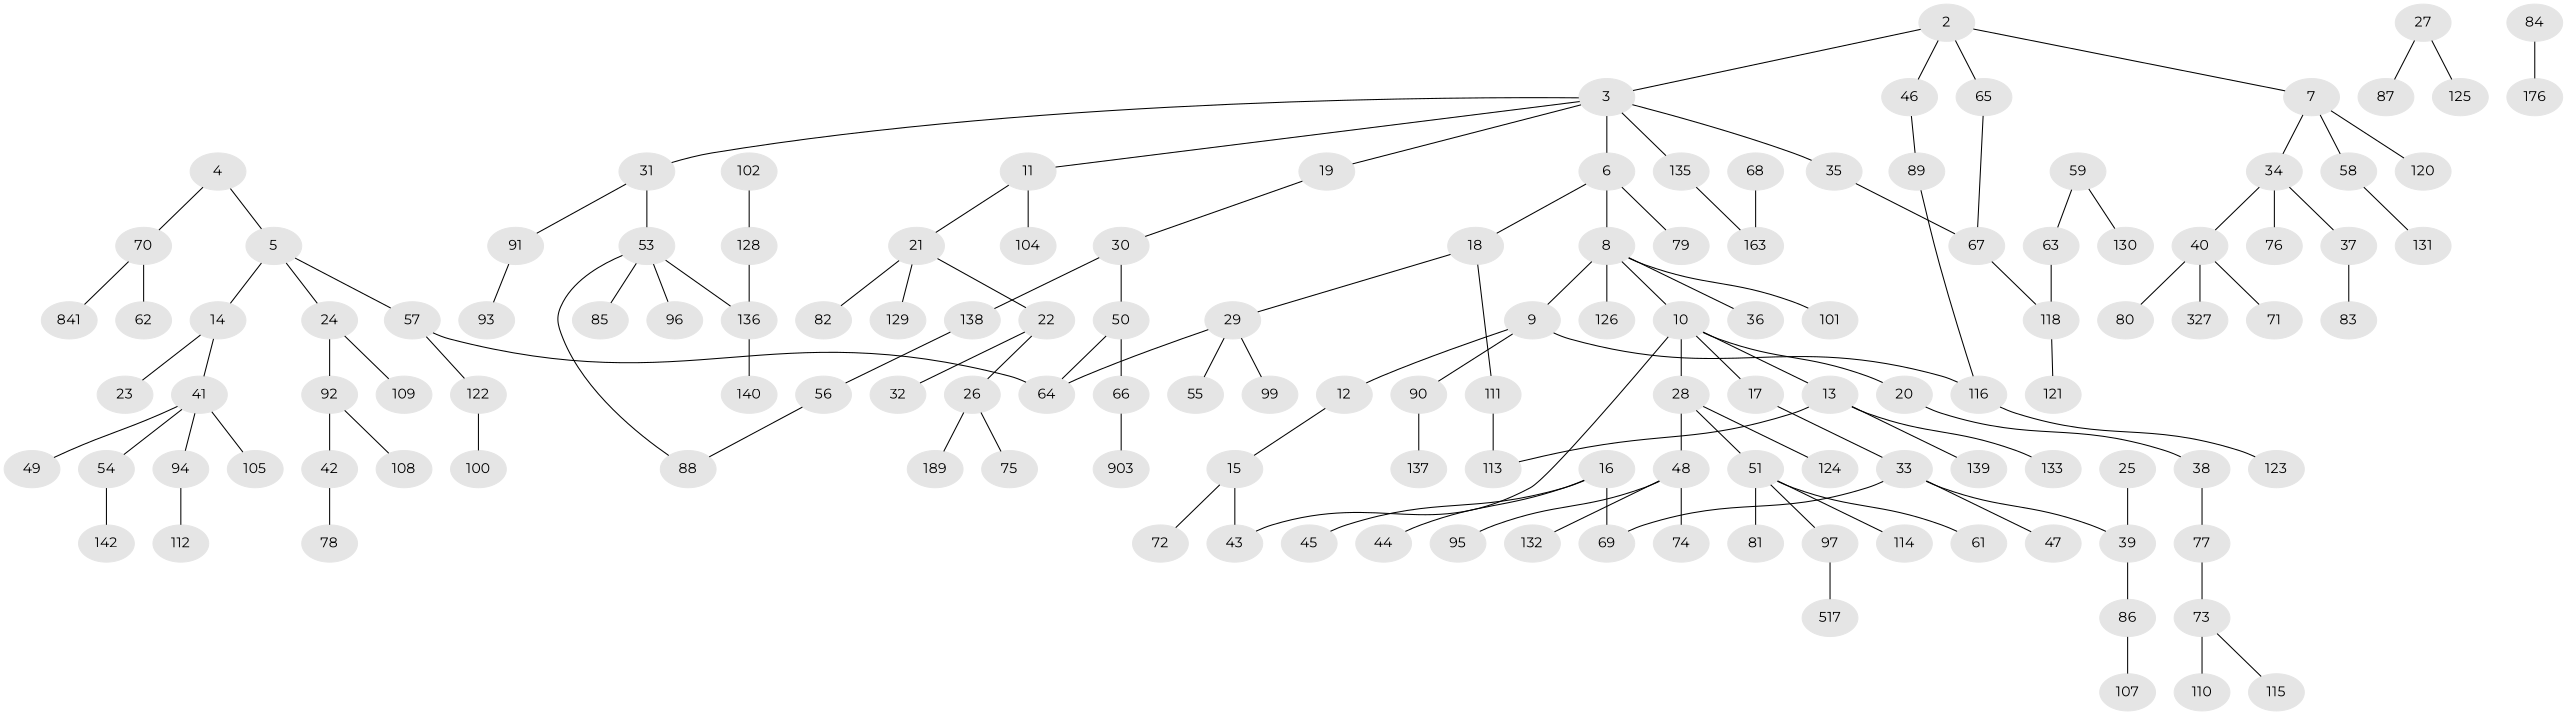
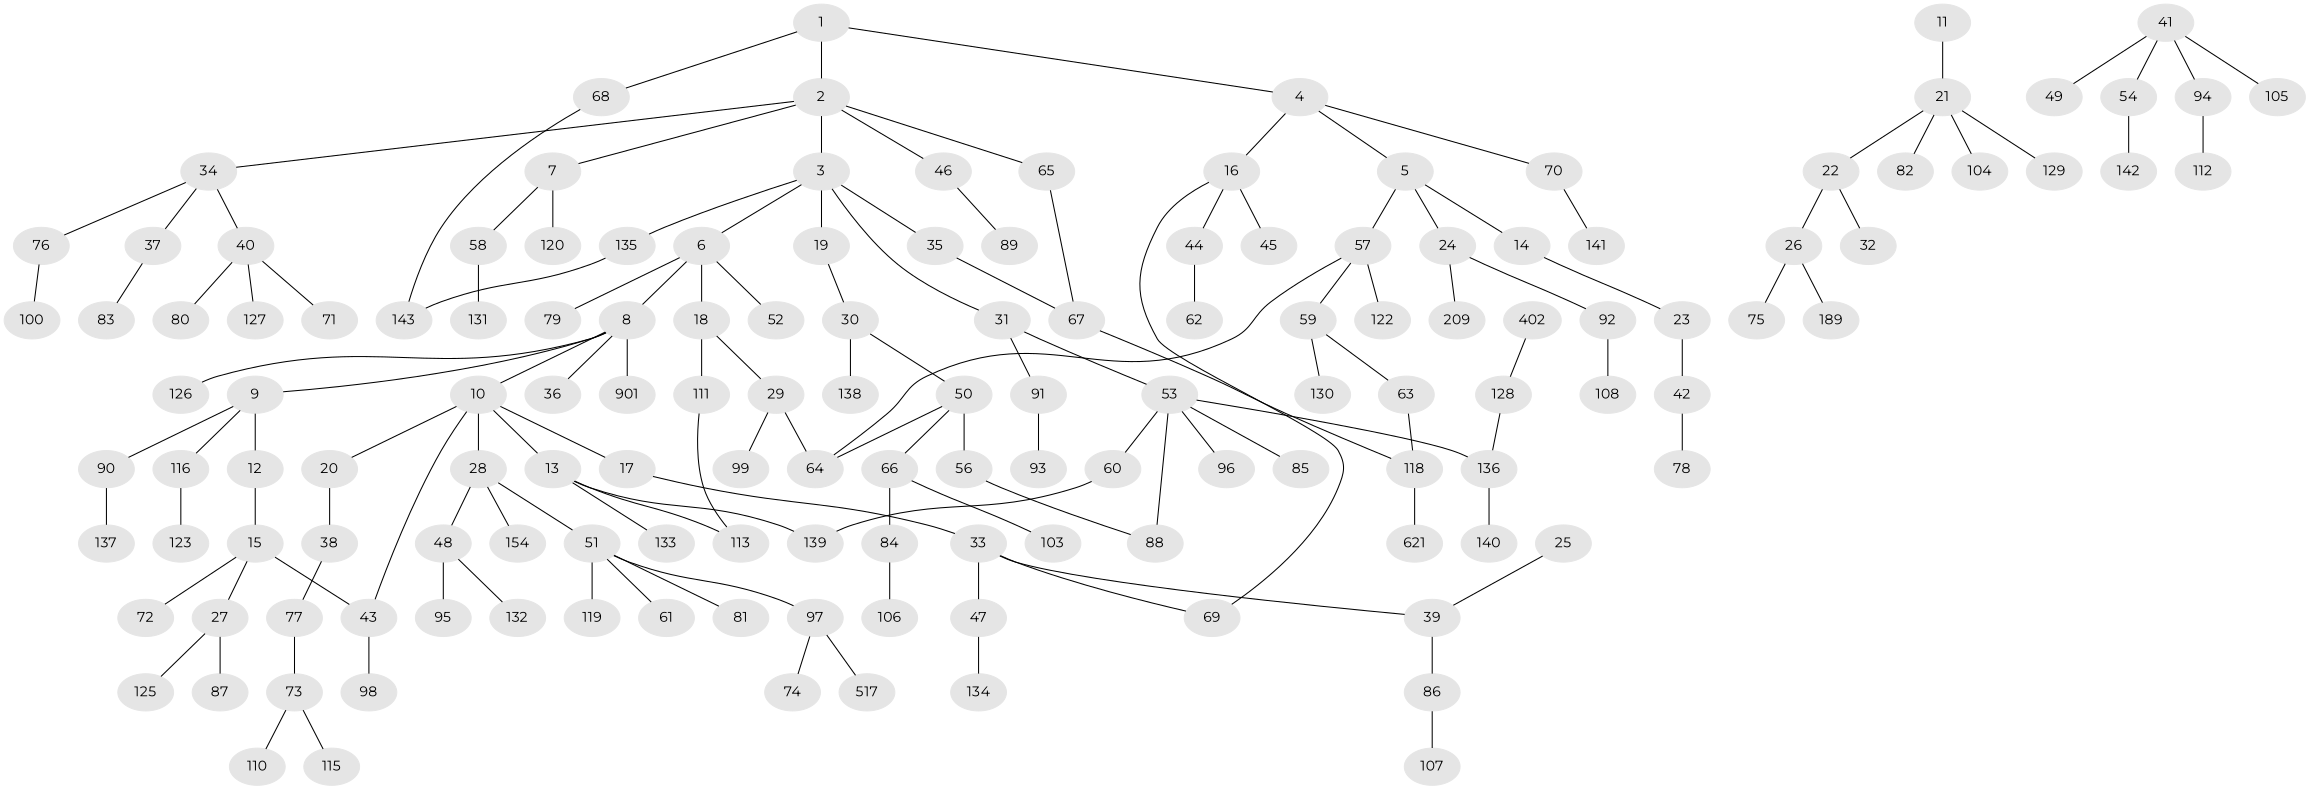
none -> (822, 23)
(2535, 97) -> (890, 618)
none -> (1266, 134)
(1318, 134) -> none
(2293, 134) -> (515, 134)
(749, 172) -> (1532, 320)
(1028, 209) -> (1961, 134)
(1756, 246) -> (404, 320)
(144, 283) -> (1195, 283)
none -> (1336, 283)
(1945, 284) -> none
(69, 320) -> (1597, 246)
none -> (776, 320)
(1830, 320) -> (627, 395)
(2200, 320) -> (255, 320)
(209, 358) -> none
(888, 363) -> (964, 432)
(404, 395) -> (1457, 320)
(1196, 395) -> none
(2053, 395) -> (1415, 544)
(330, 432) -> (1682, 358)
(478, 432) -> (37, 283)
none -> (1113, 469)
(1121, 469) -> (1053, 544)
(1830, 469) -> (518, 544)
none -> (890, 506)
(1681, 506) -> (804, 655)
(1904, 544) -> (592, 618)
none -> (238, 581)
none -> (369, 692)
none -> (979, 692)
